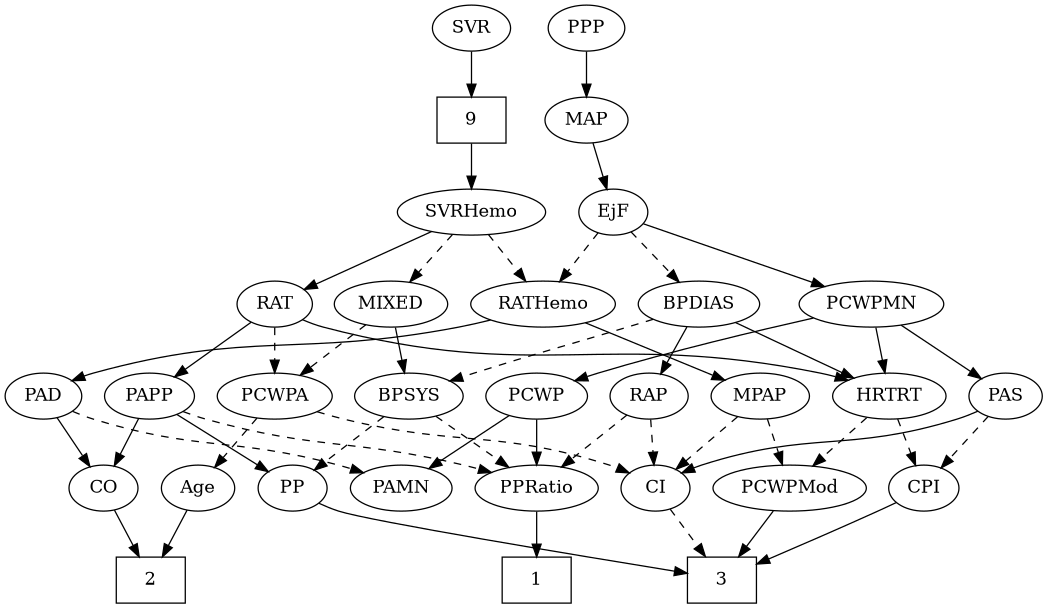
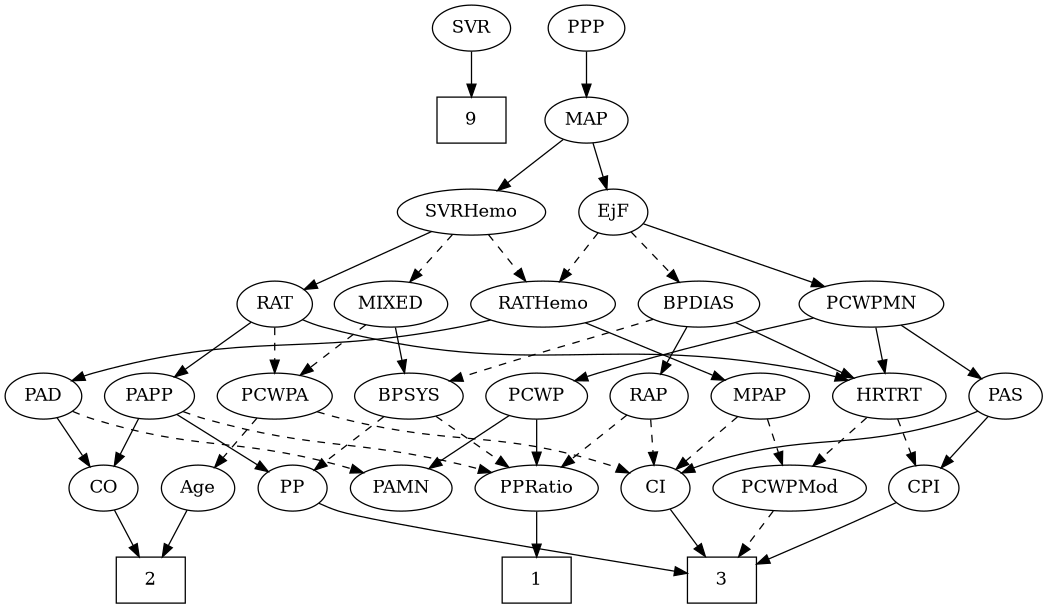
(471, 160) -> (535, 161)
(969, 437) -> (969, 437)
(684, 528) -> (684, 528)
(760, 529) -> (760, 529)
